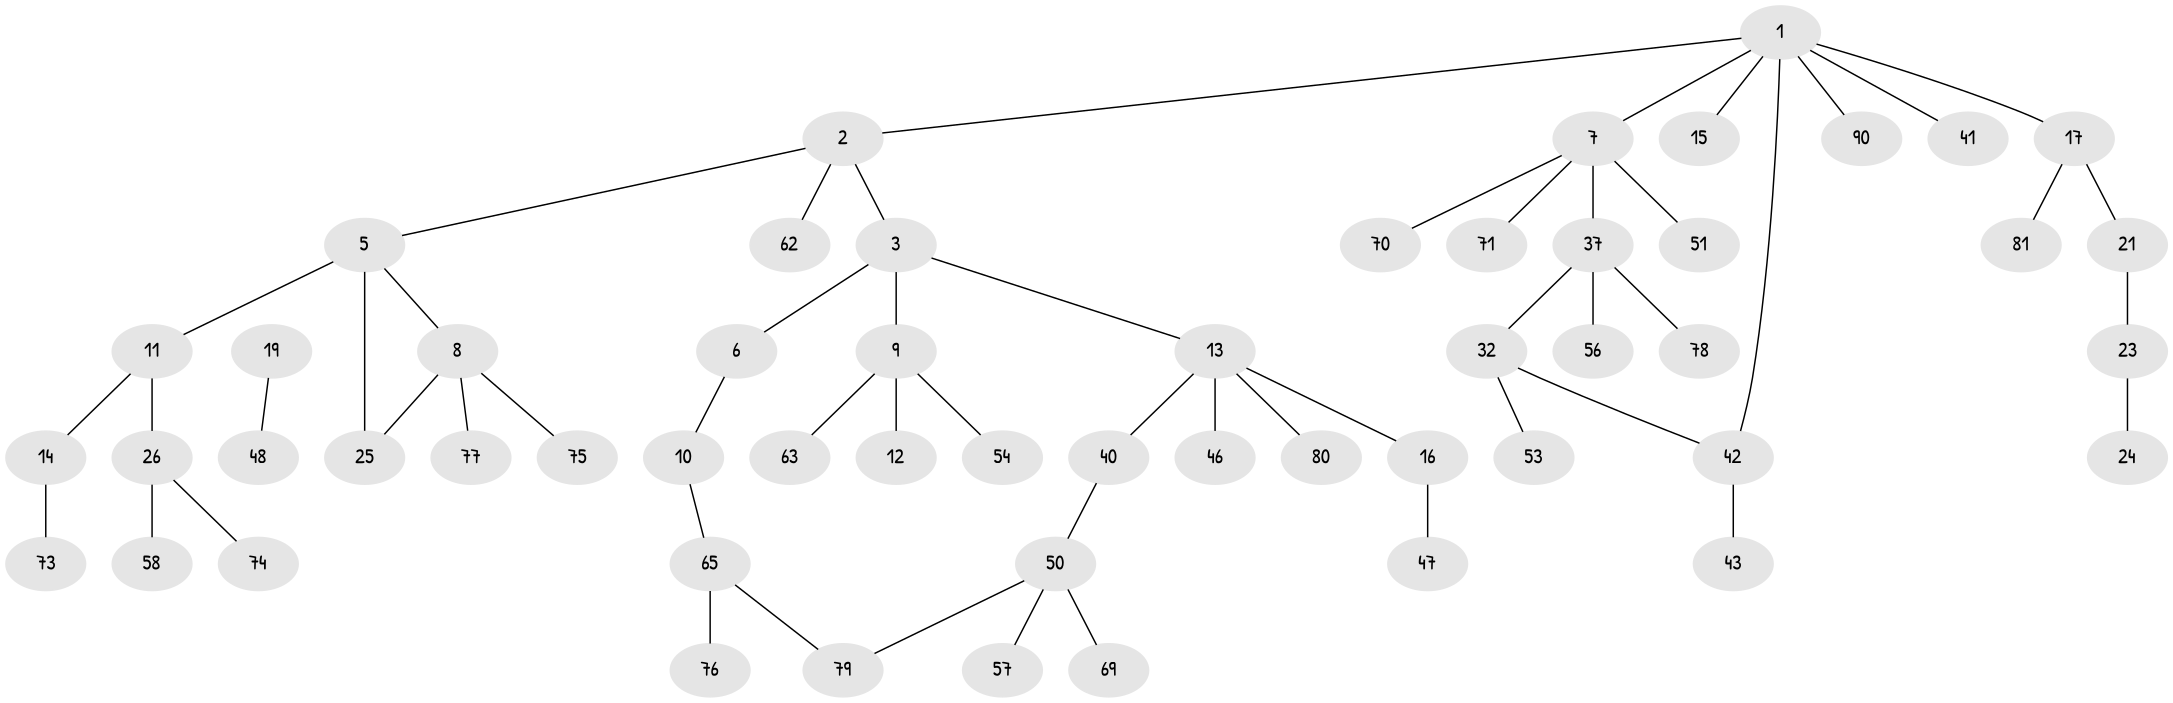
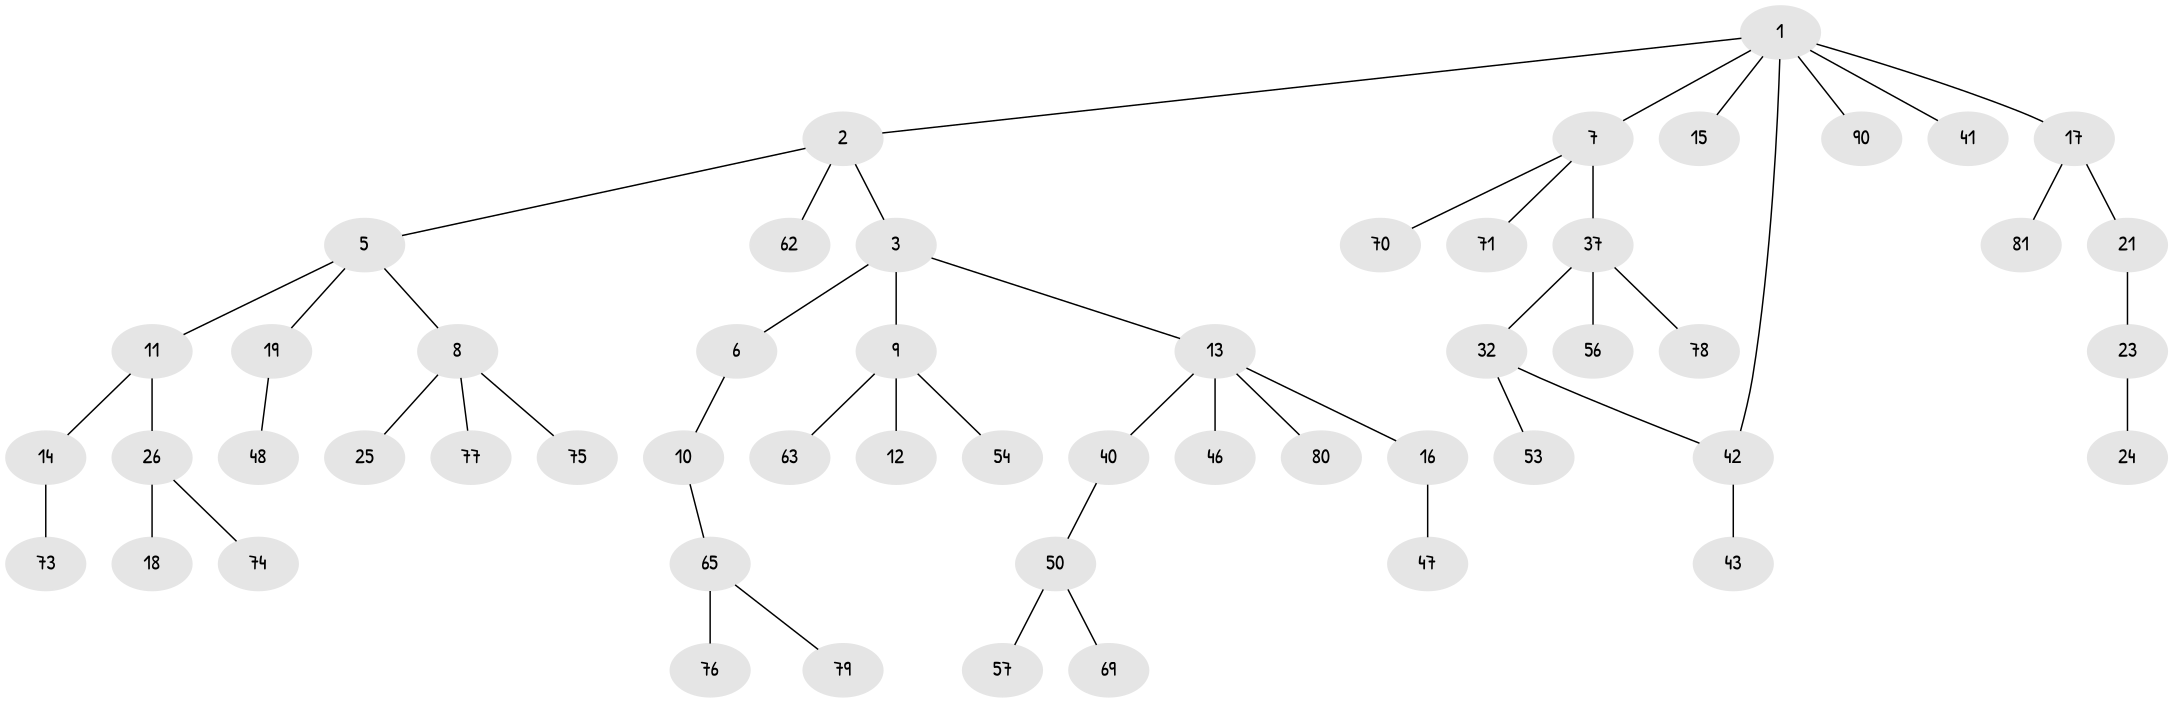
(1699, 245) -> none
(365, 351) -> (318, 298)
(152, 564) -> (152, 564)
(949, 617) -> none
